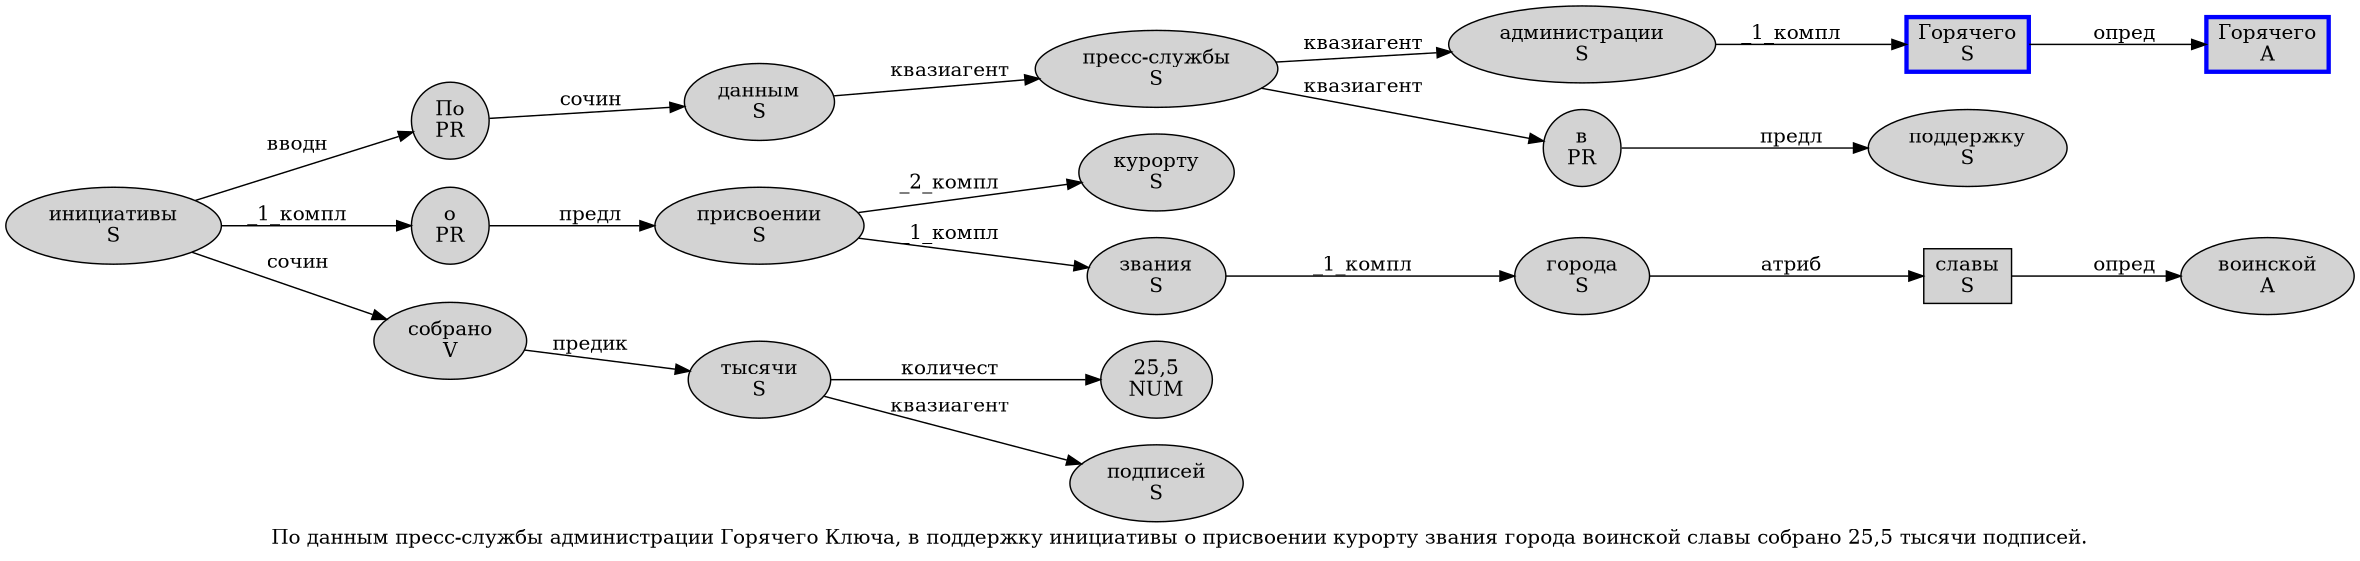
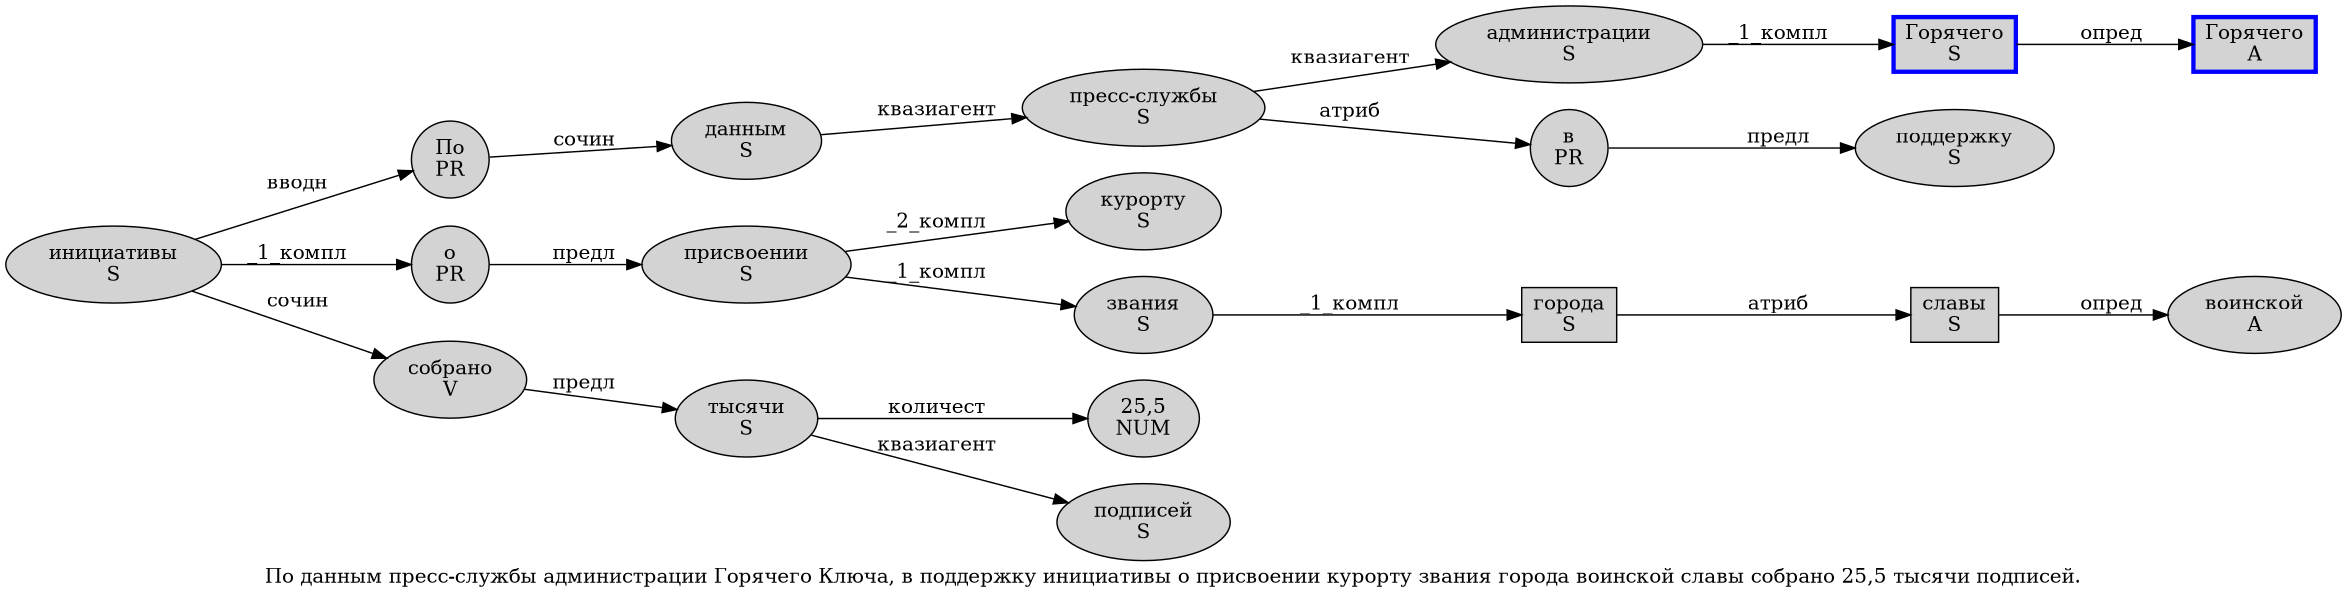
(1363, 87) -> (1350, 111)
(1582, 276) -> (1569, 315)
(591, 344) -> (584, 383)
